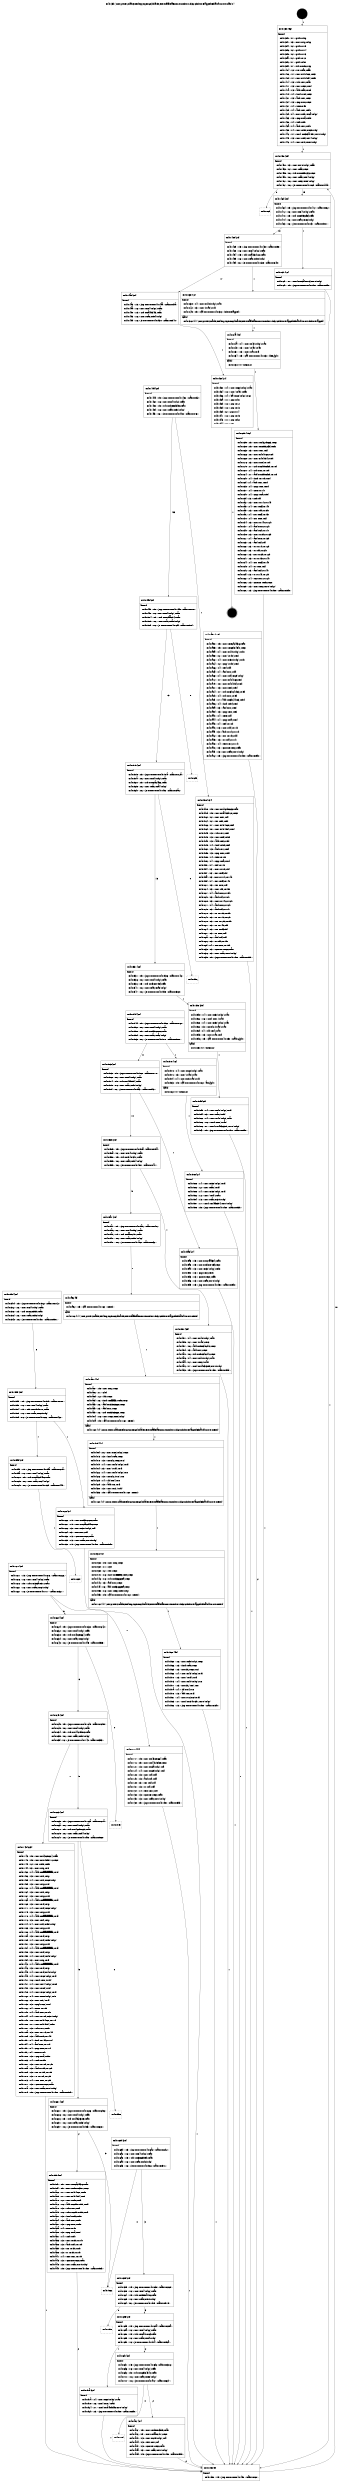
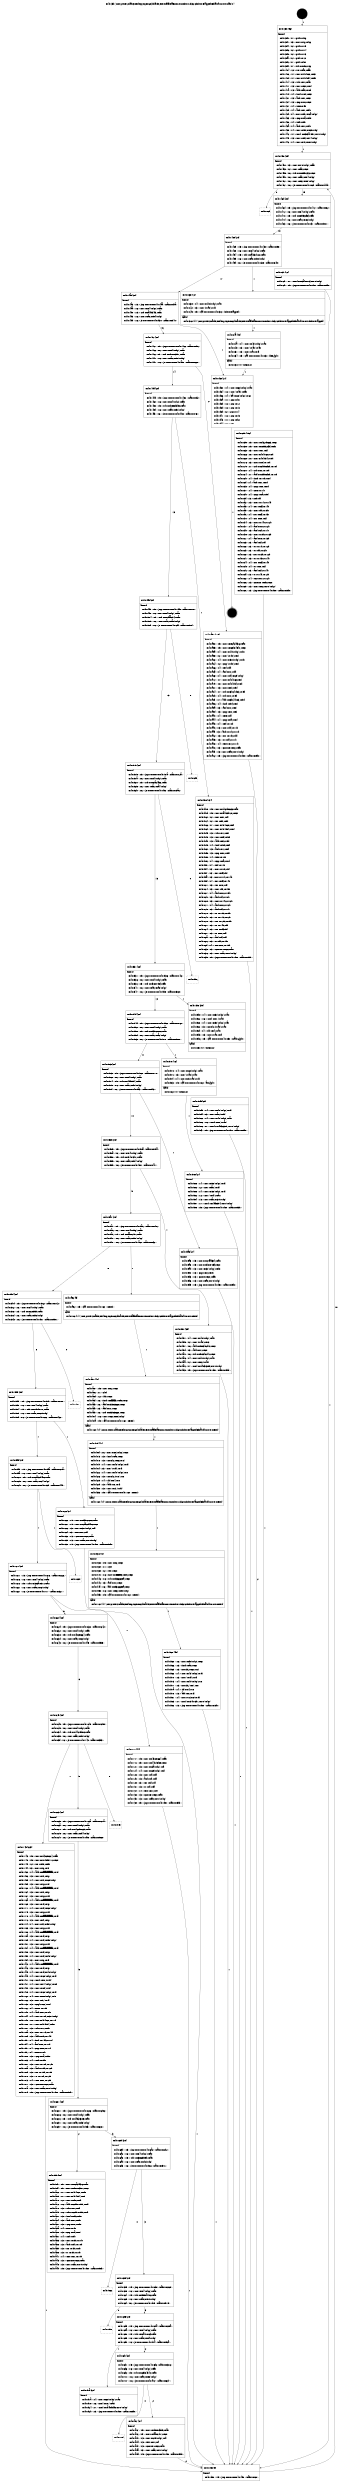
(303, 248) -> none
none -> (172, 350)
(256, 399) -> (244, 371)
(173, 512) -> (173, 512)
none -> (155, 1003)
(218, 1074) -> none
none -> (82, 1268)
none -> (74, 1405)
none -> (37, 1525)
(112, 1731) -> (99, 1782)
(116, 2115) -> none
(110, 2206) -> (110, 2134)
(77, 2422) -> none
(133, 2464) -> none
